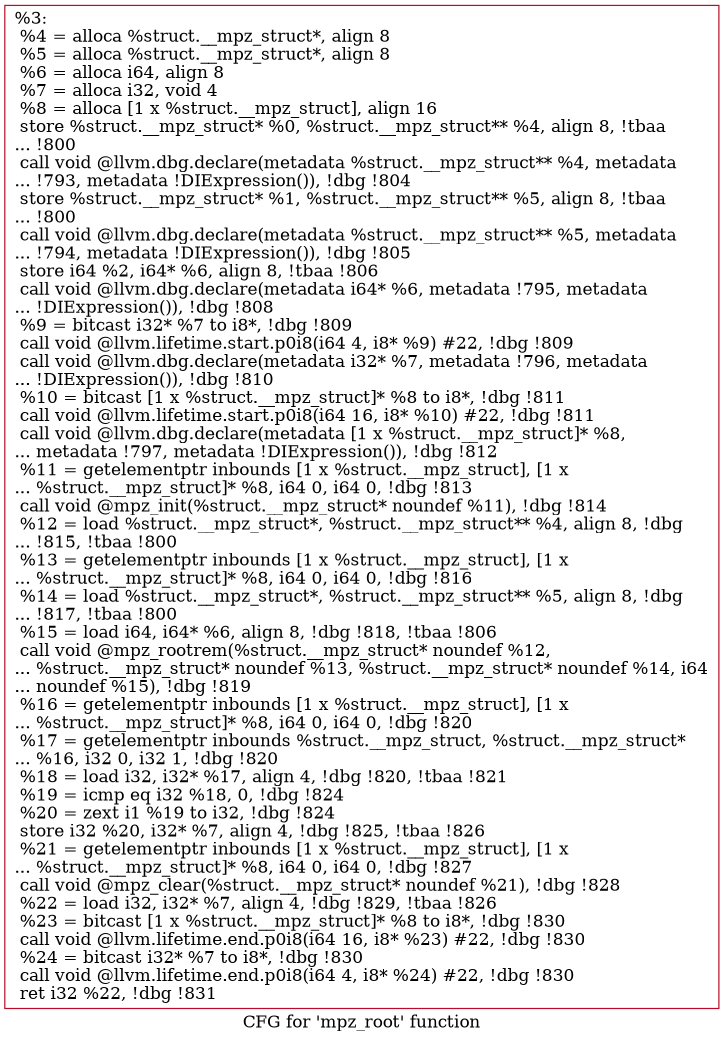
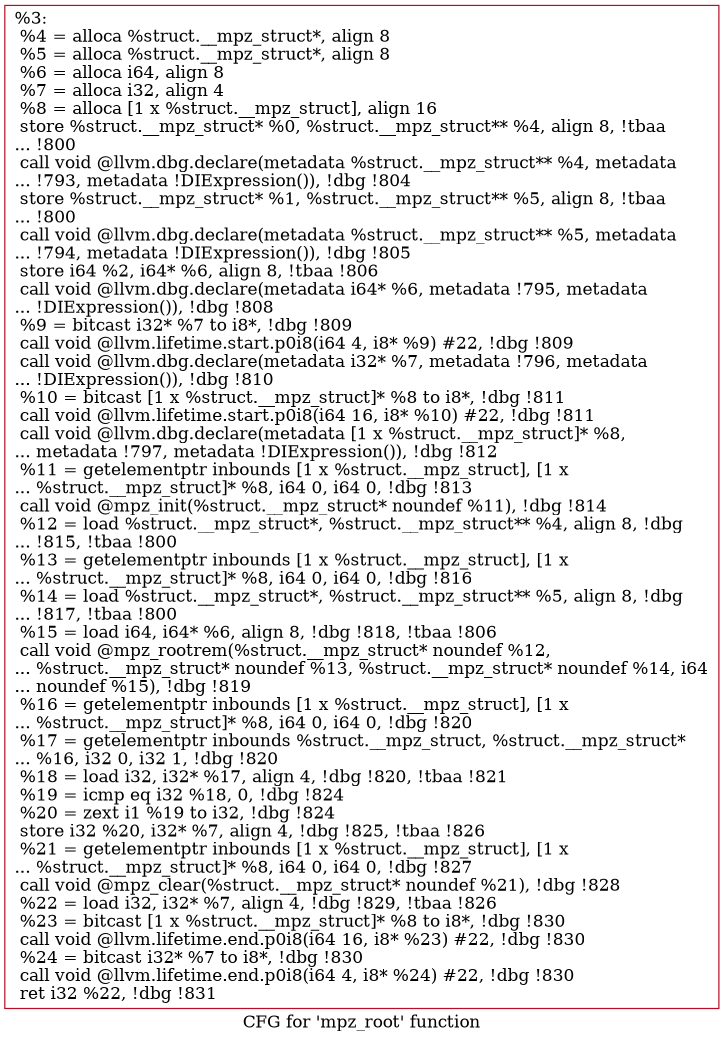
(116, 91) -> (120, 91)
